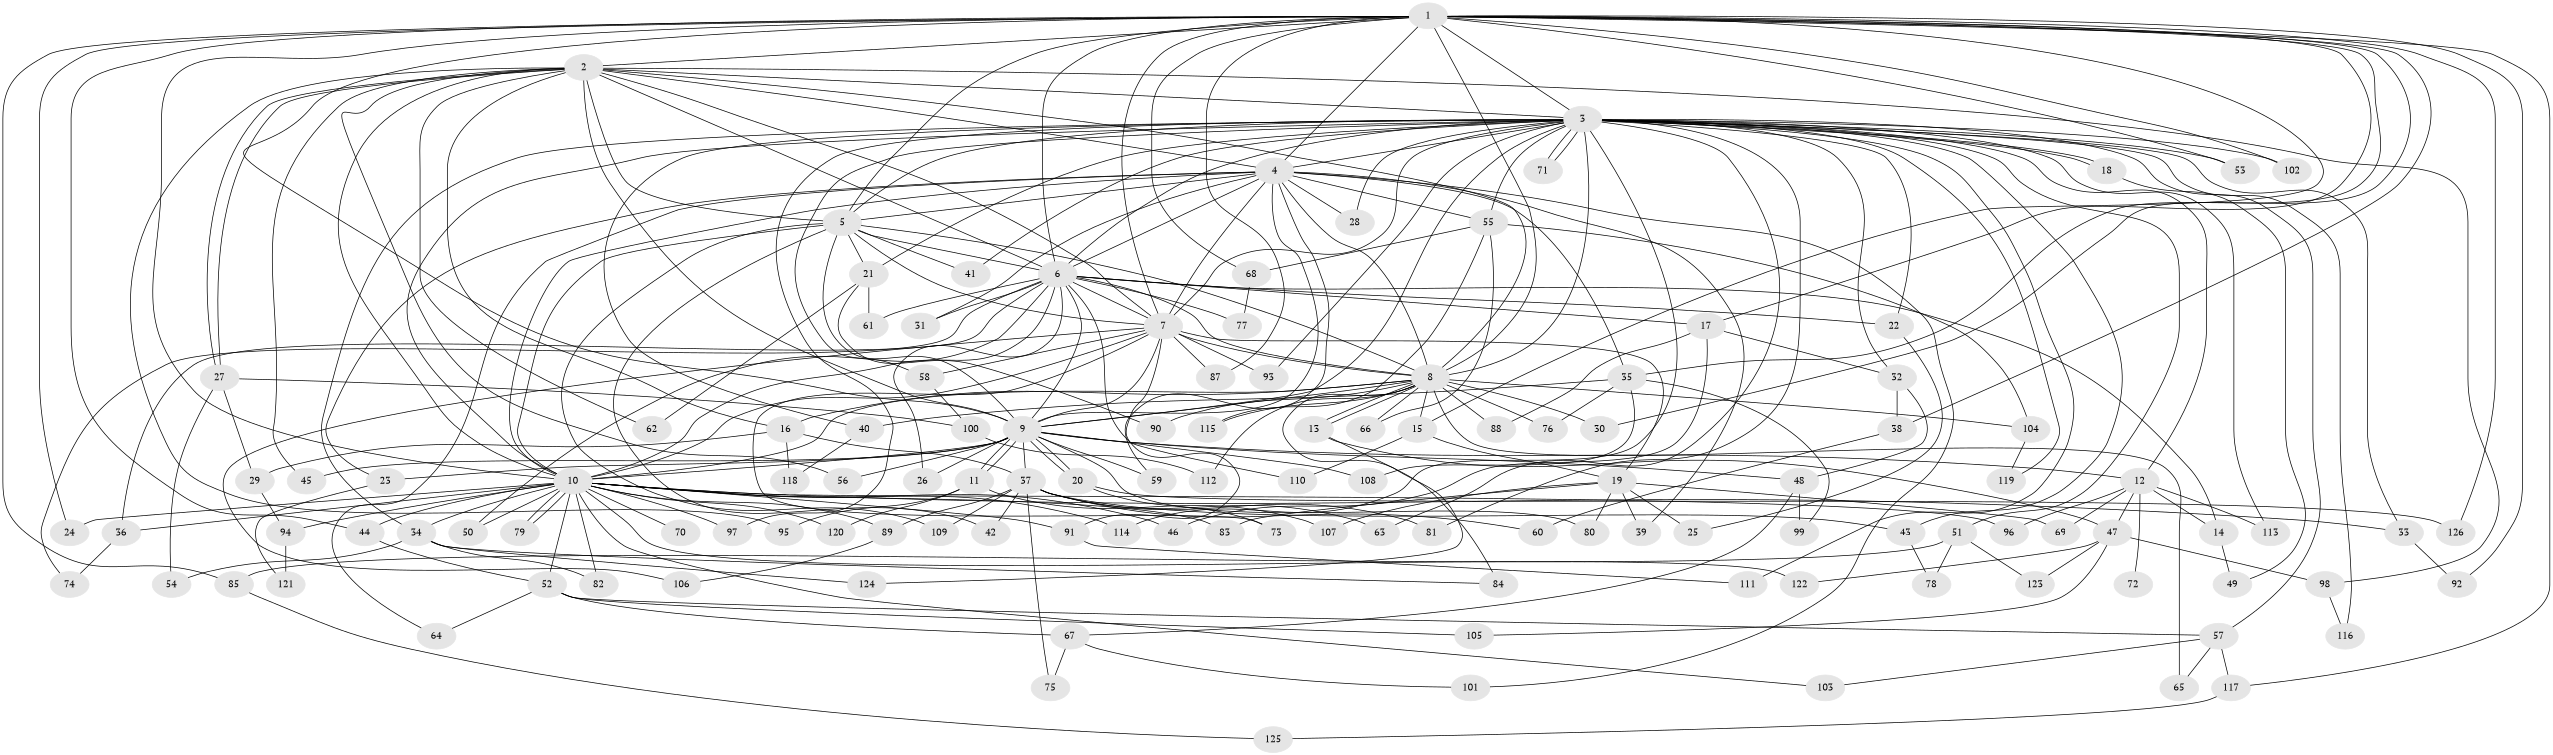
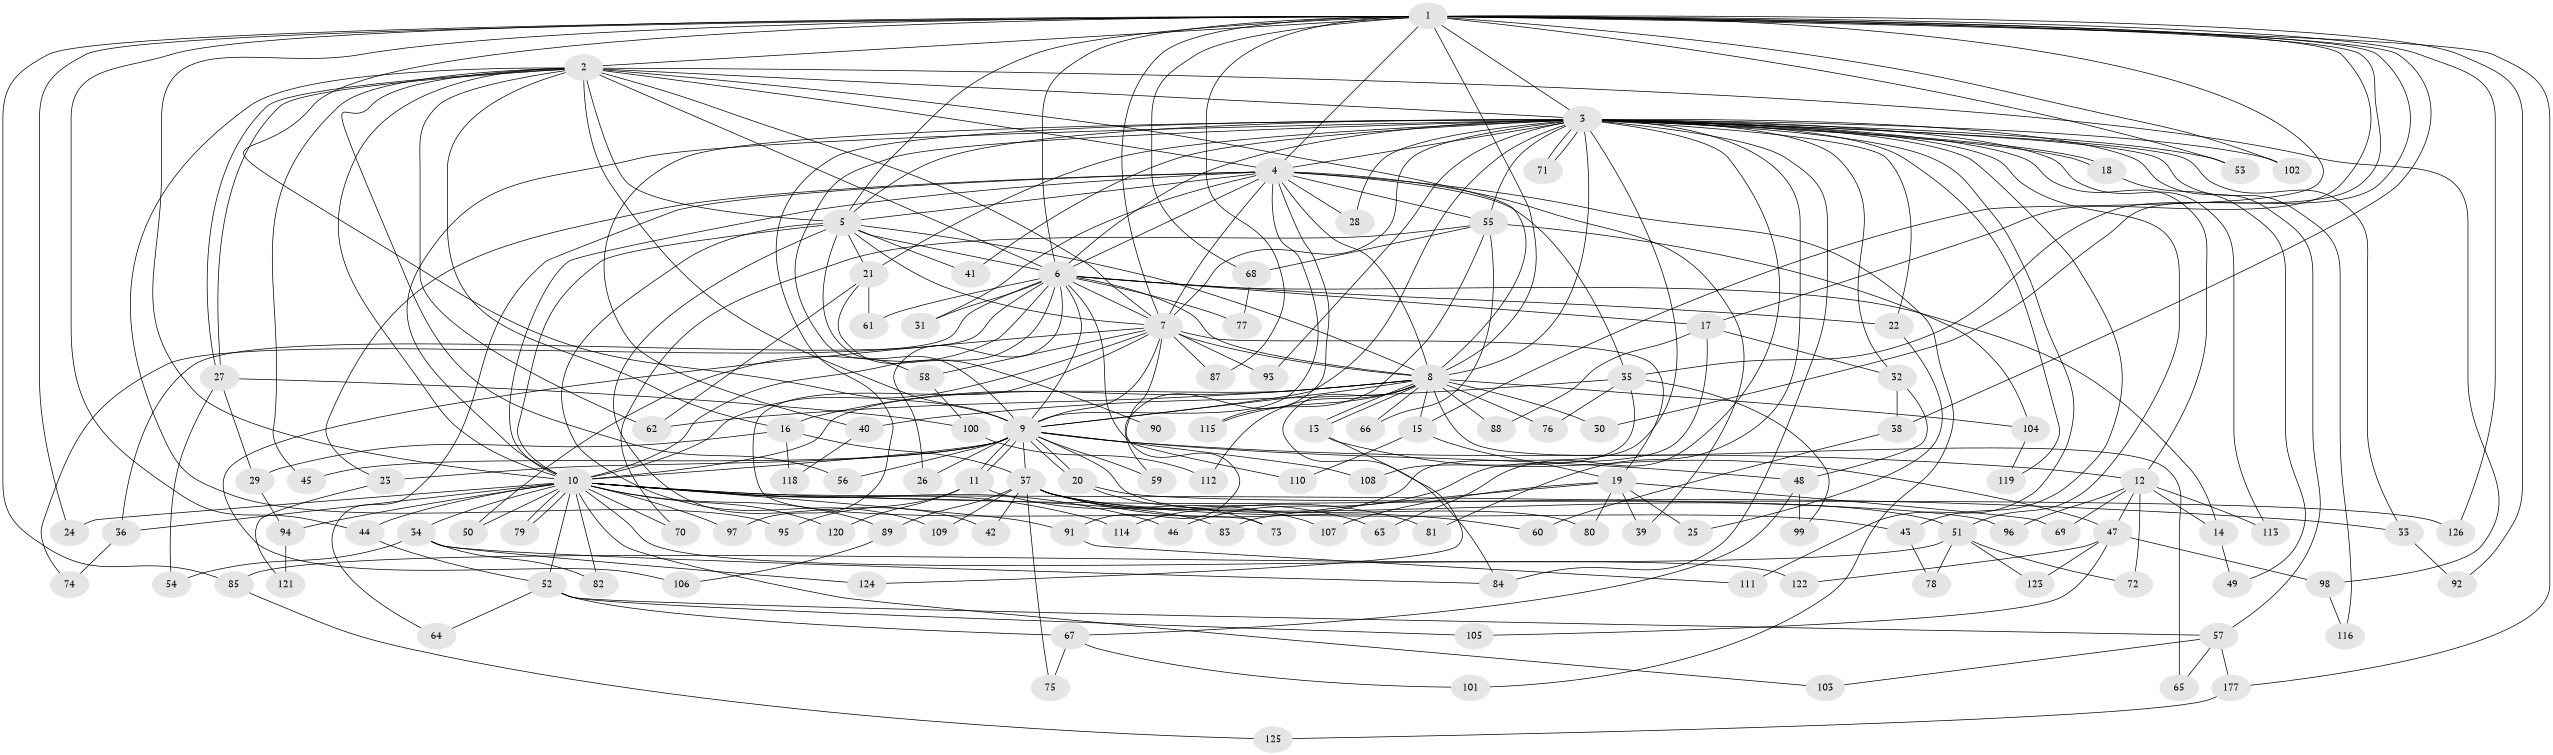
(835, 132) -> (1811, 364)
none -> (1008, 240)
(1291, 399) -> (1059, 402)
none -> (1514, 506)
none -> (2043, 564)
(2231, 688) -> (2231, 688)
